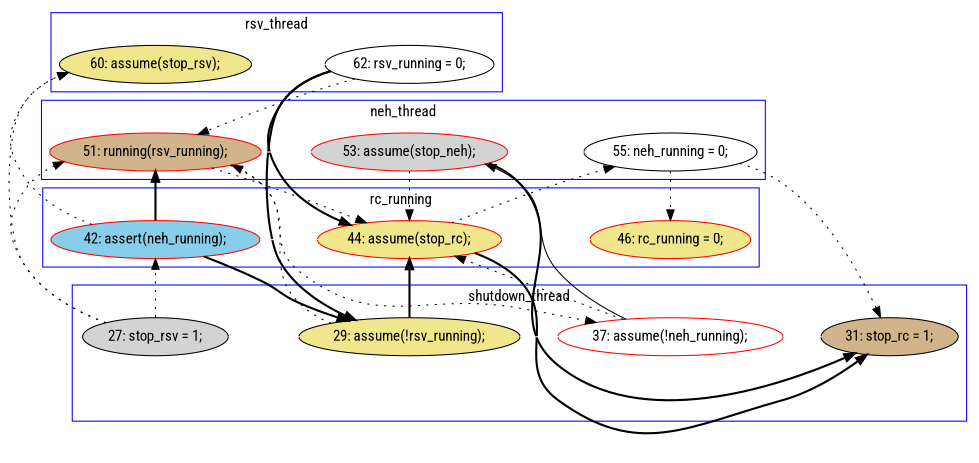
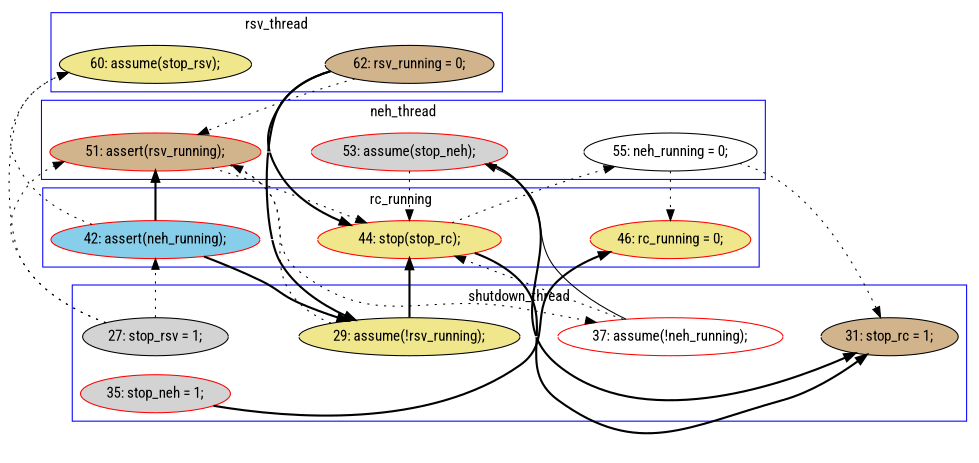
(409, 64) -> (409, 64)
(155, 152) -> (155, 152)
(409, 240) -> (409, 240)
none -> (155, 394)
